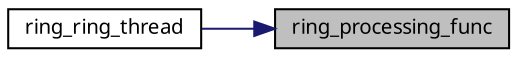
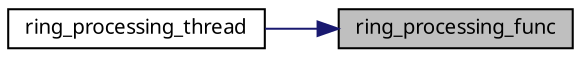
(105, 29) -> (137, 29)
